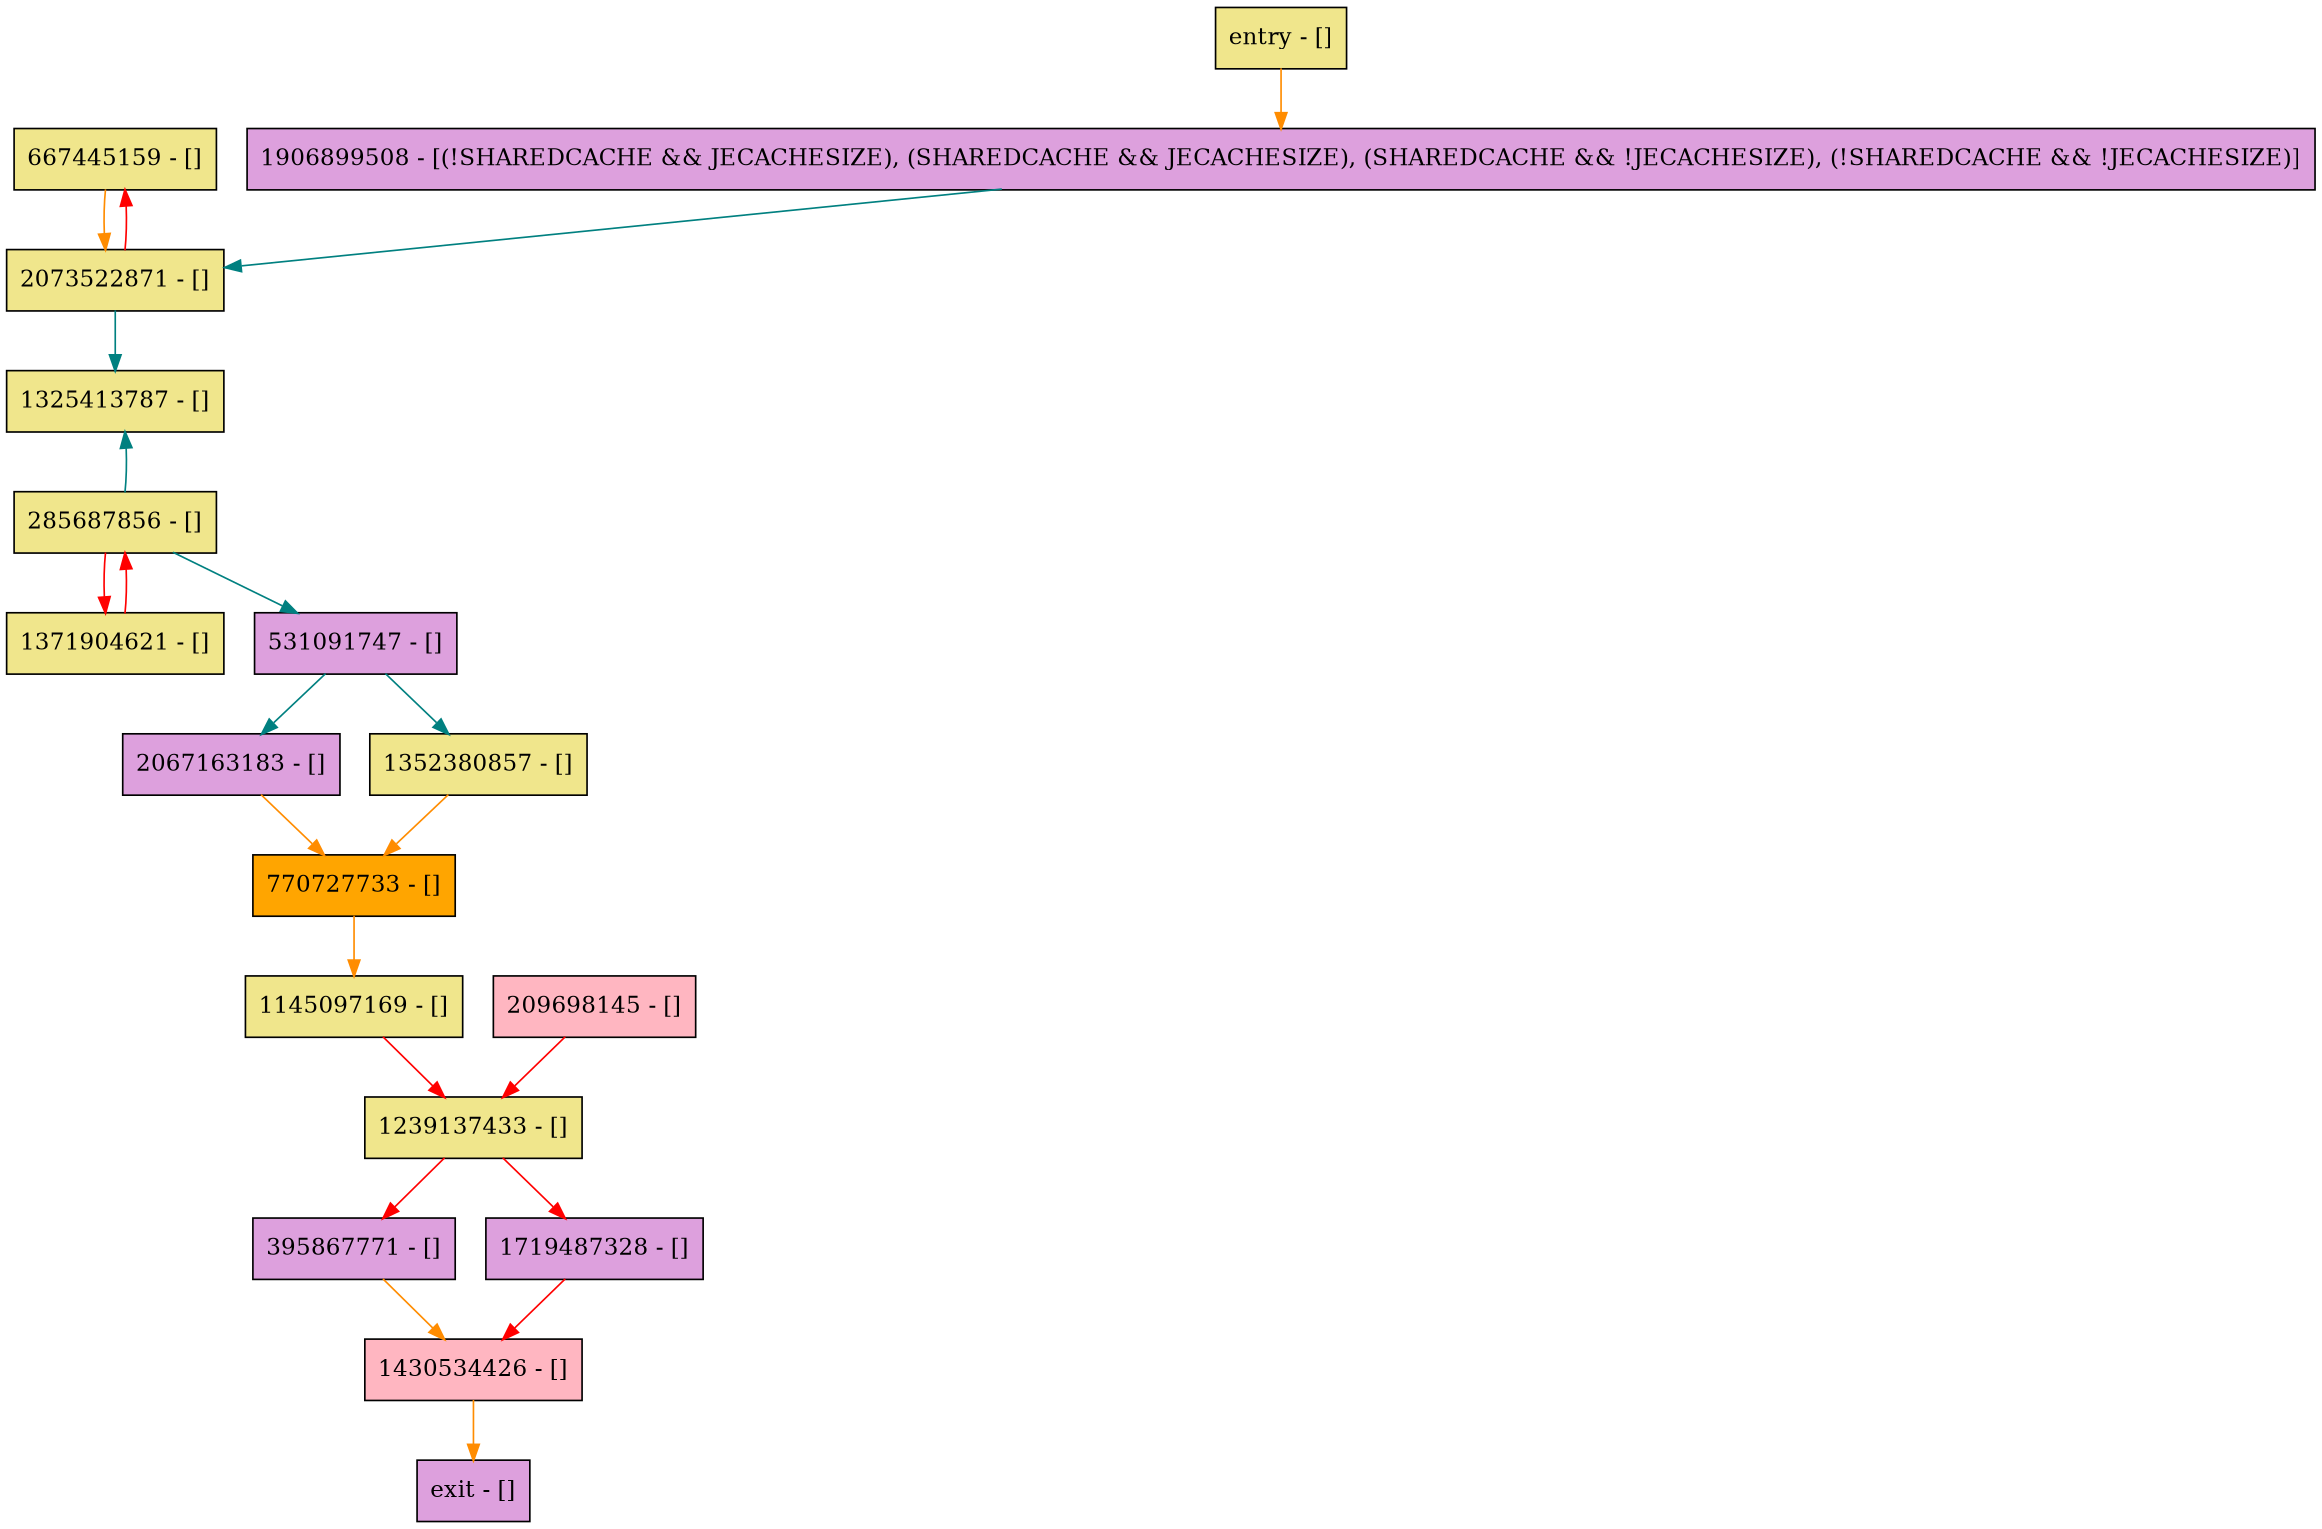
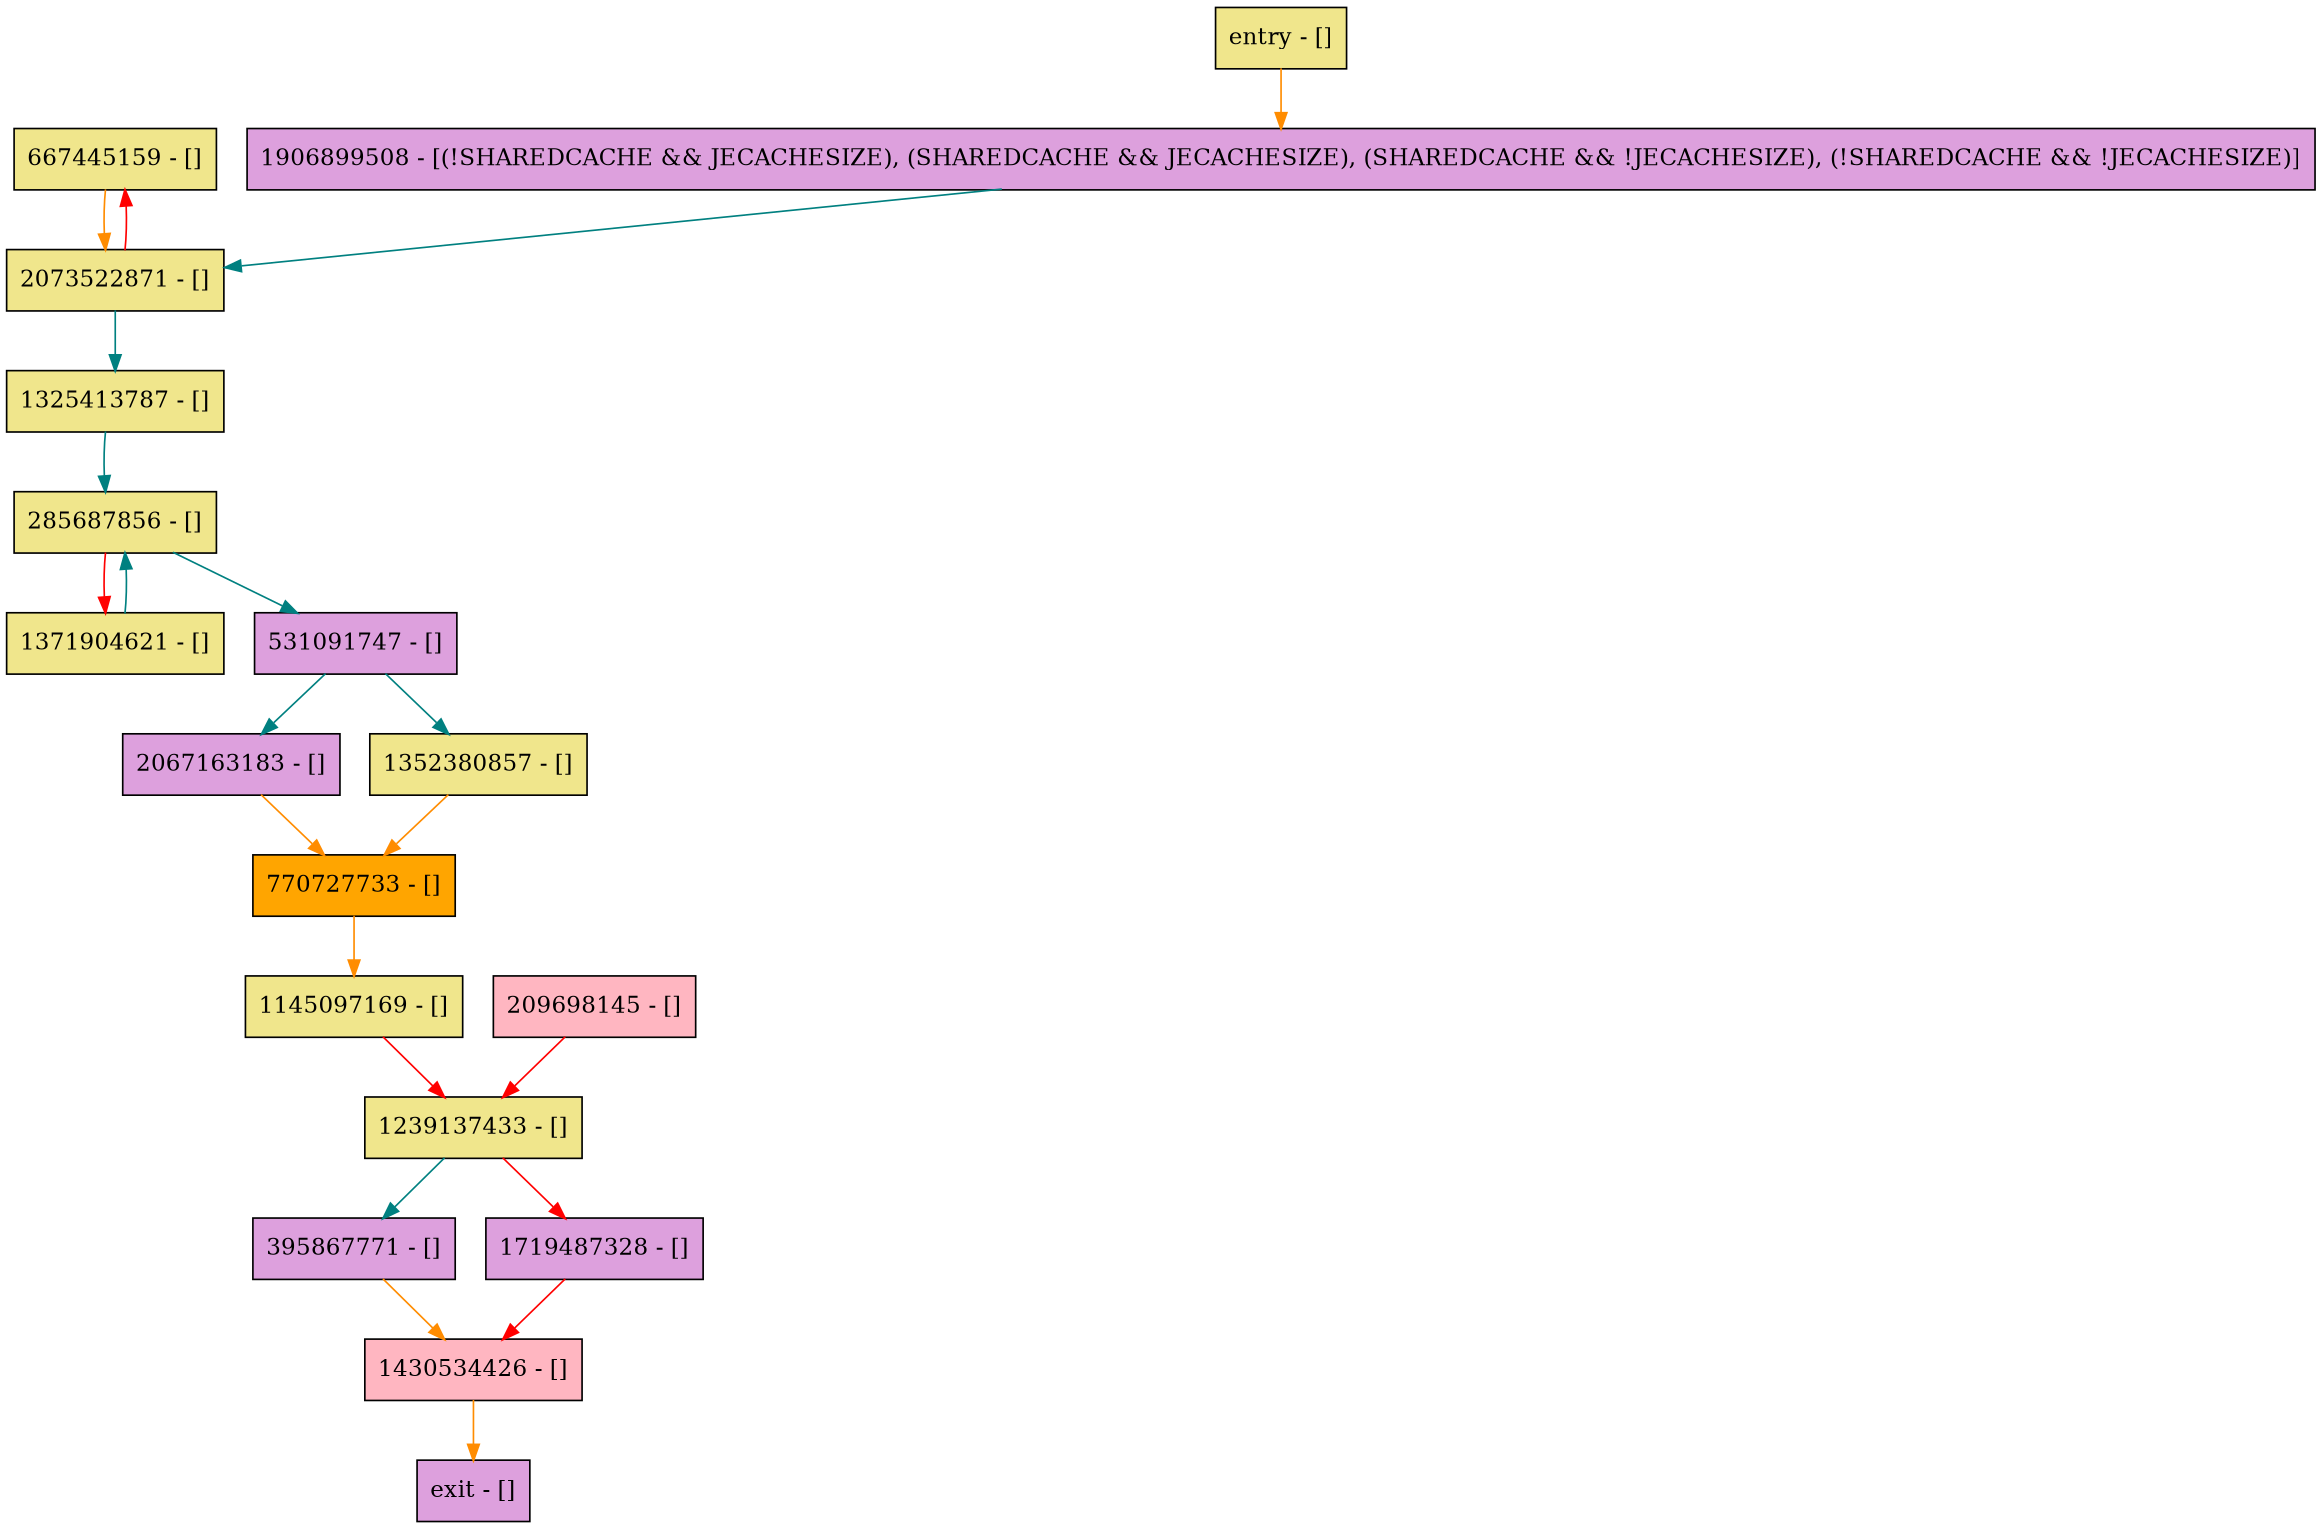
(126, 470) -> (104, 454)
(126, 591) -> (126, 591)
(420, 1182) -> (420, 1182)
